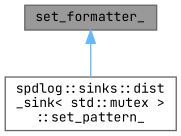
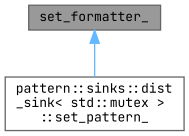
(91, 104) -> (95, 104)
